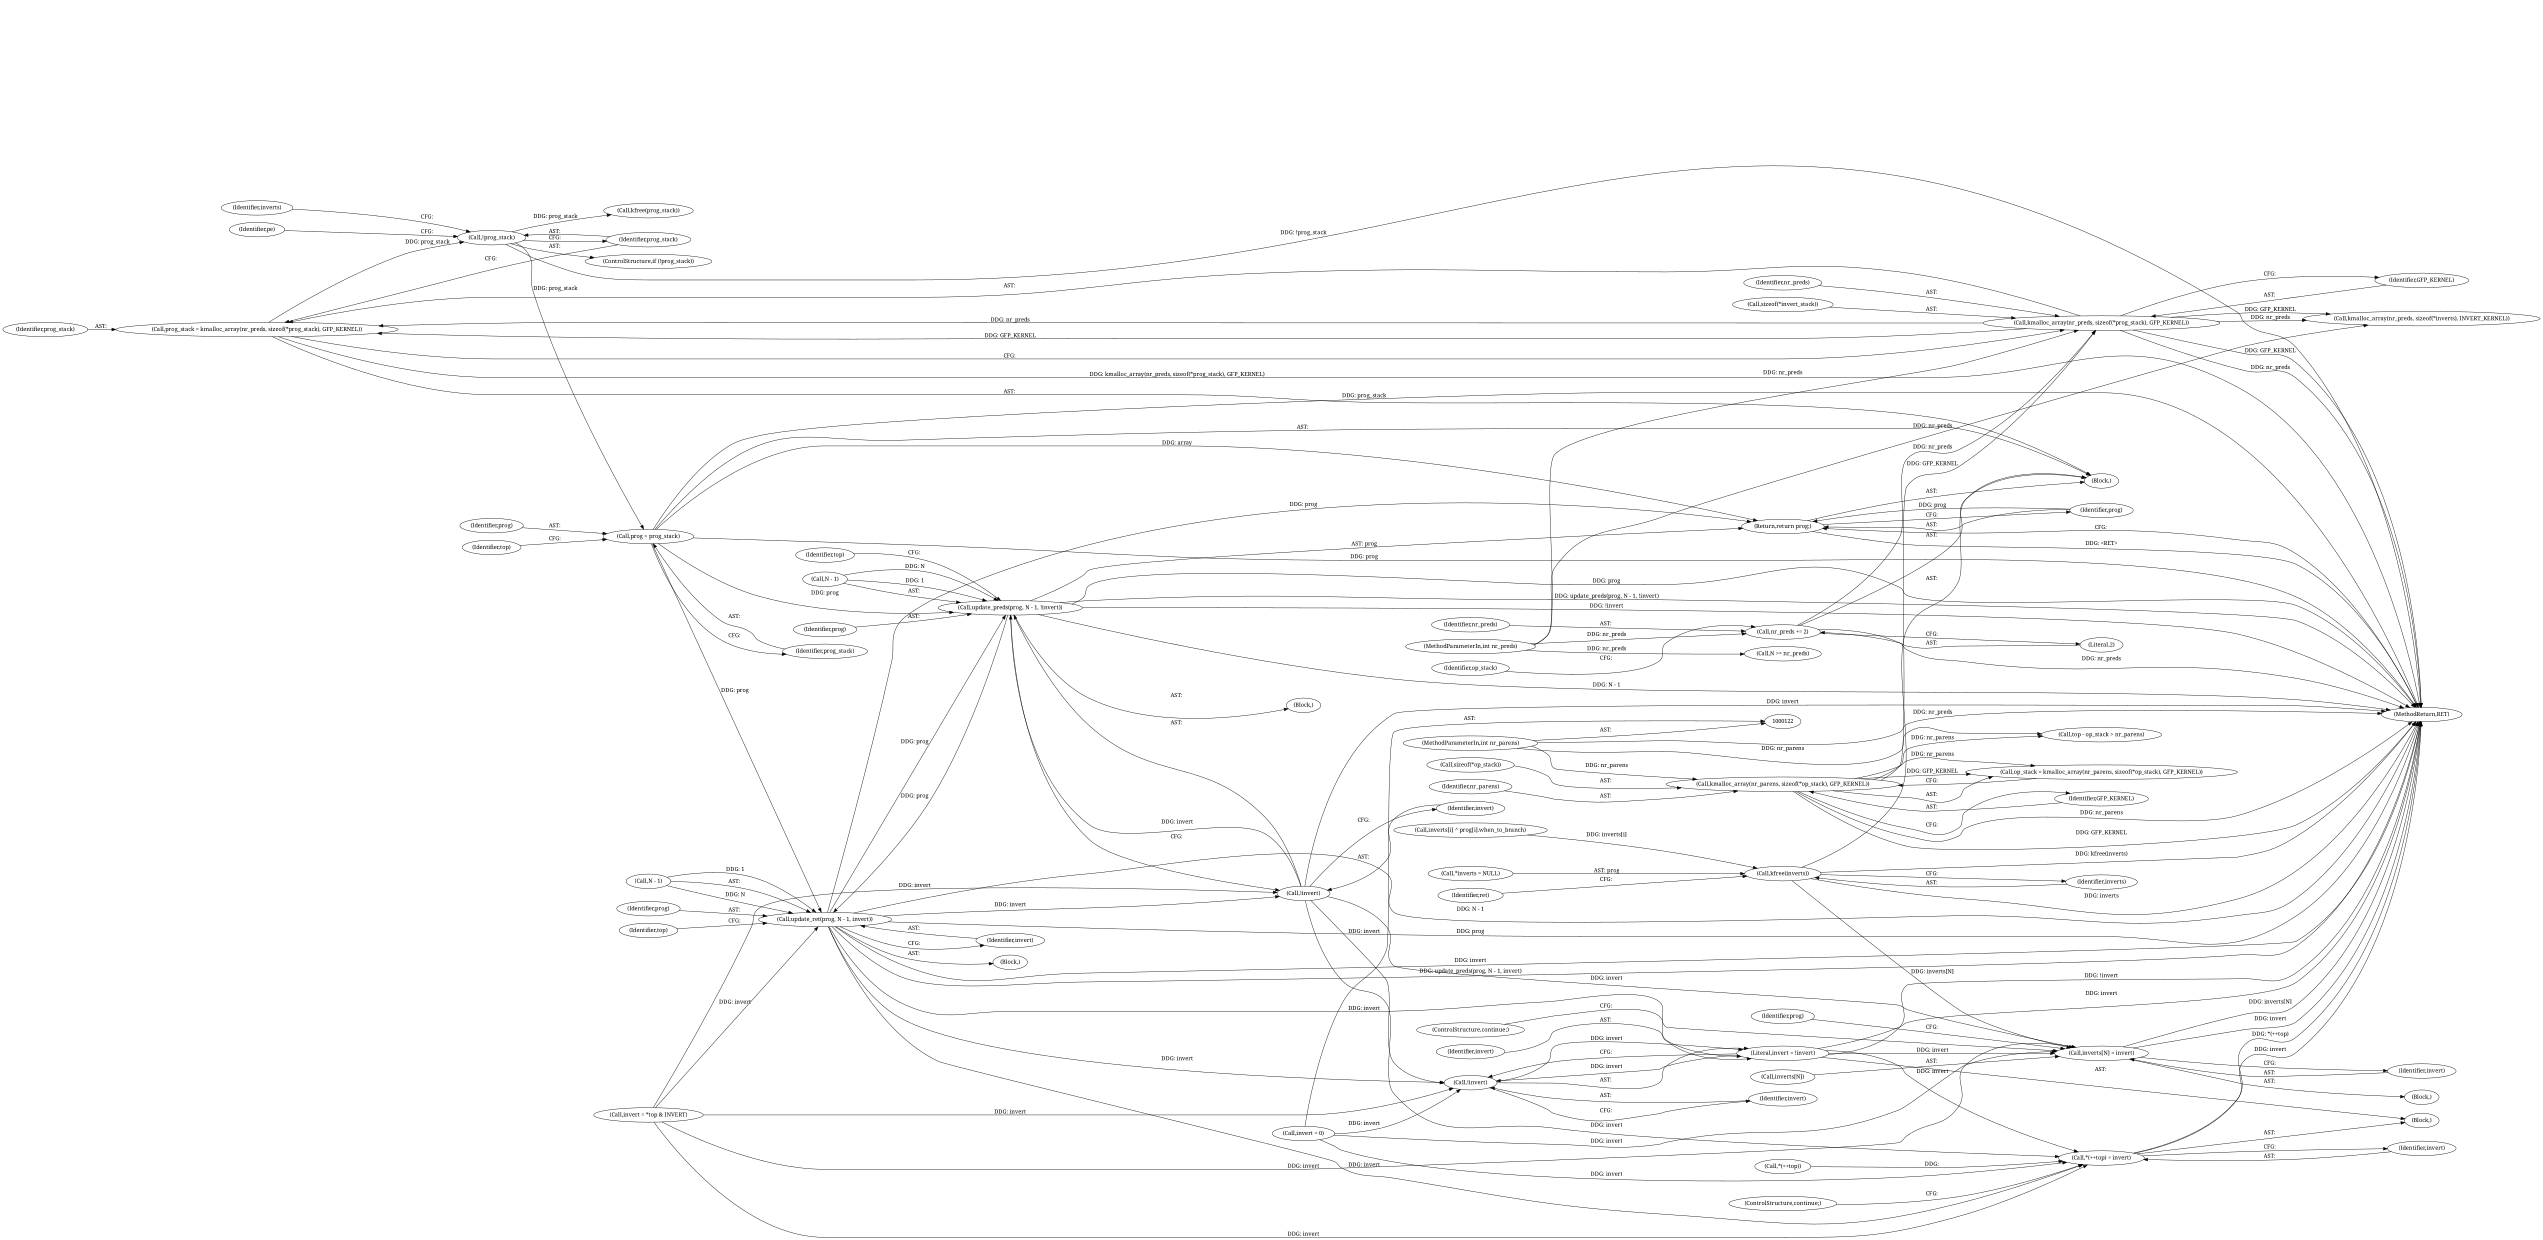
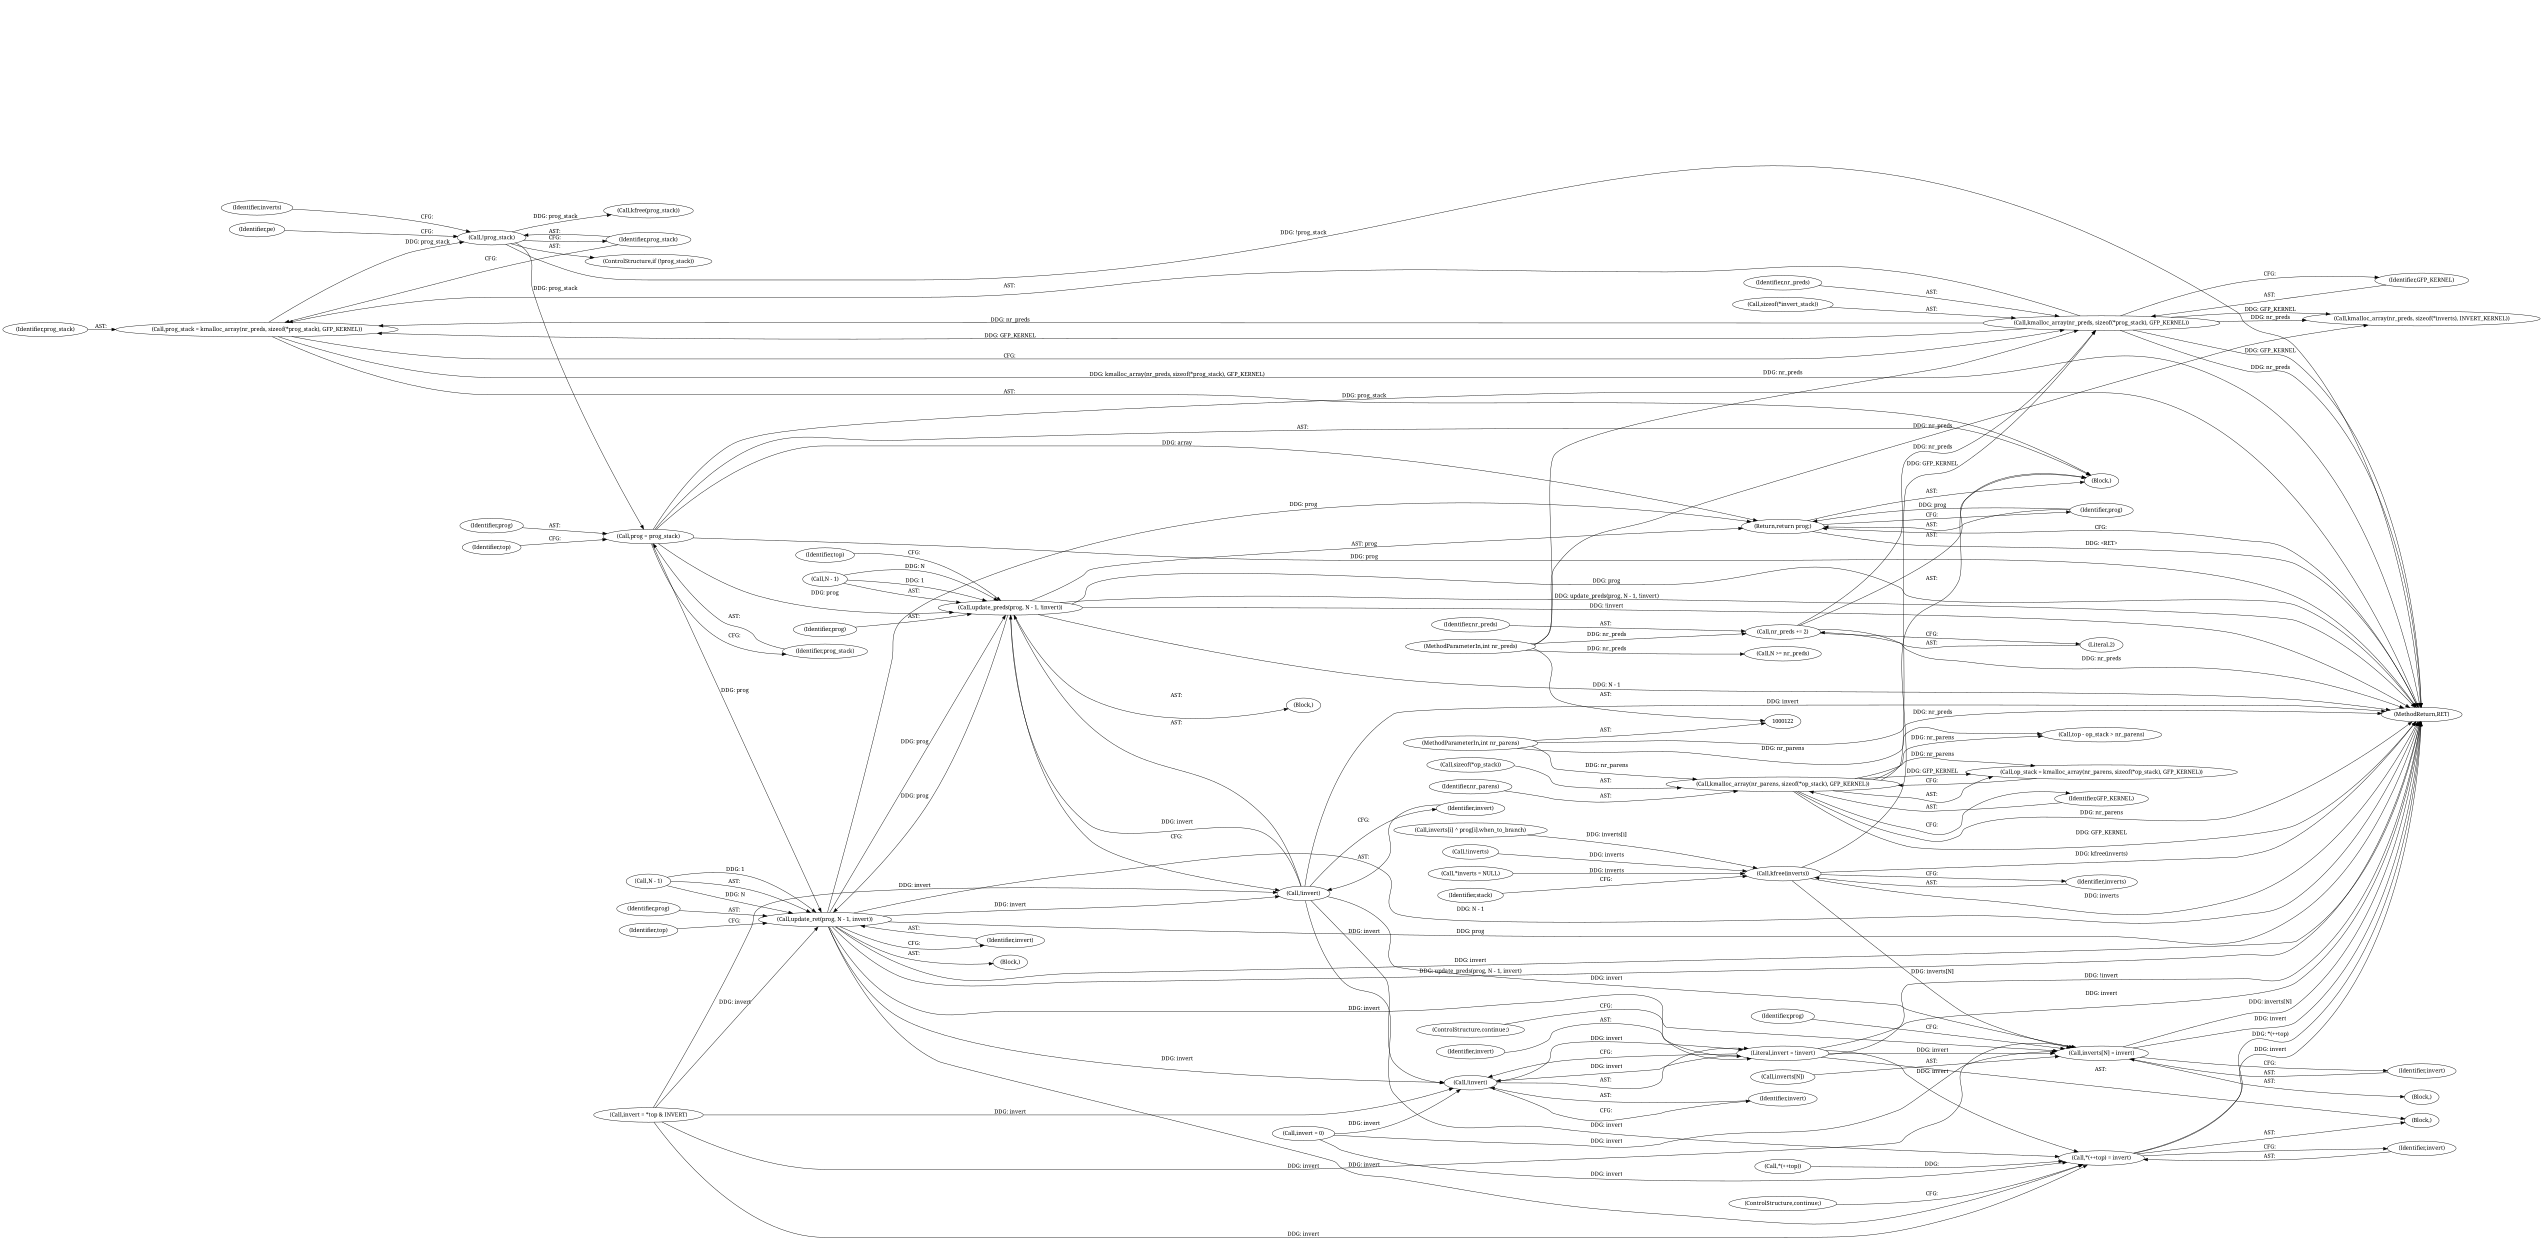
(1471, 668) -> none
(1390, 757) -> (1627, 712)
none -> (1471, 852)
(1607, 871) -> (1607, 871)
(1471, 895) -> (1471, 895)
